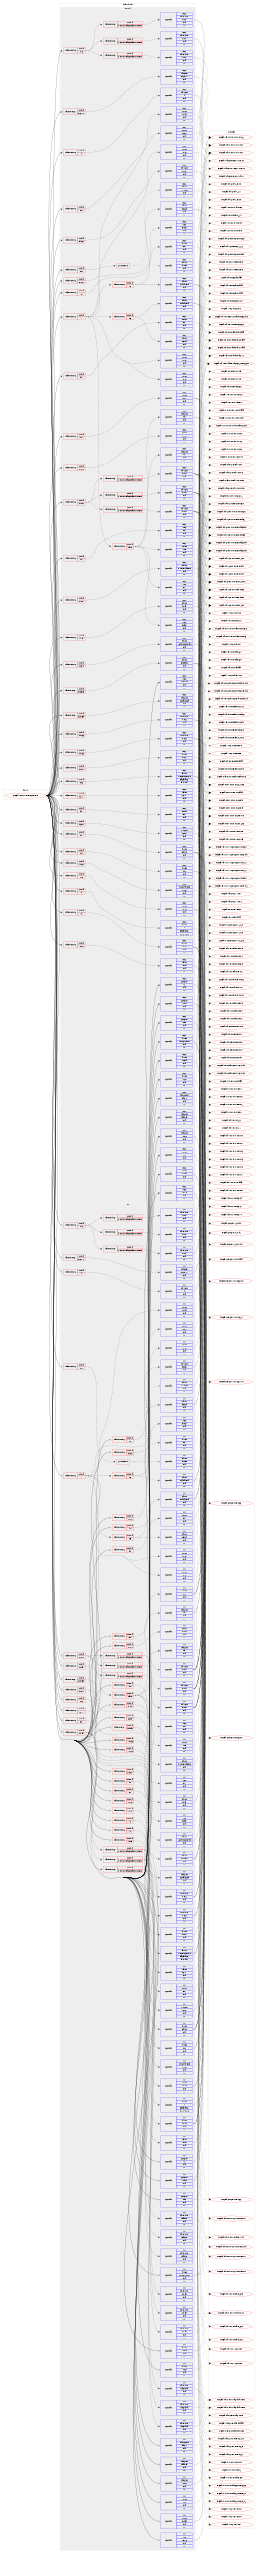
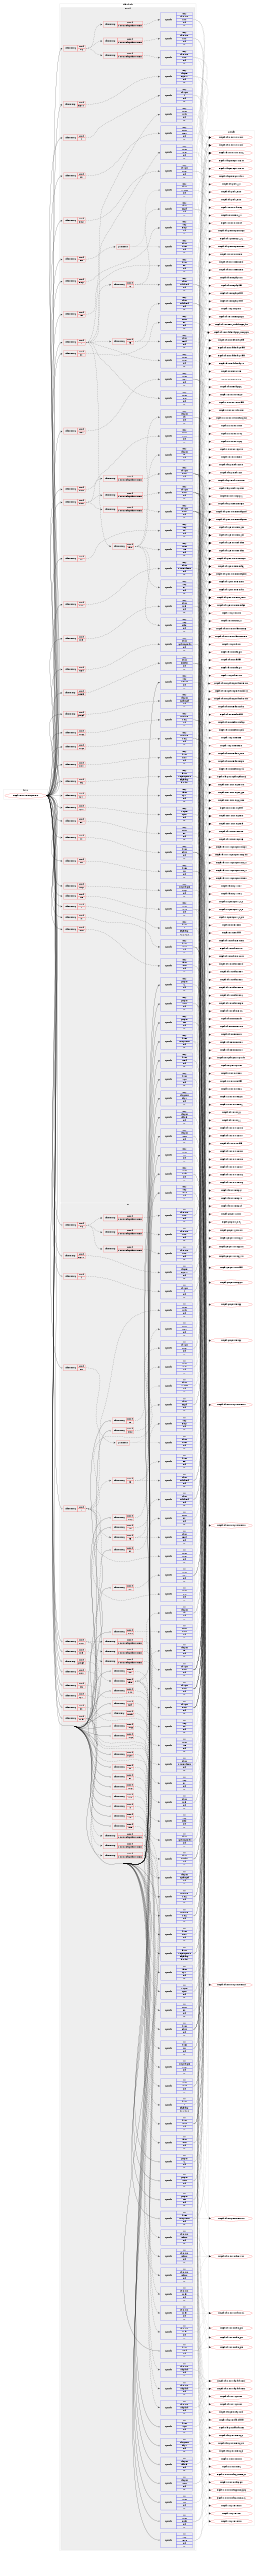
(231, 169) -> (231, 169)
(231, 379) -> (231, 379)
(231, 520) -> (231, 566)
(231, 886) -> none
(231, 1074) -> (231, 1066)
(231, 2247) -> (231, 2219)
